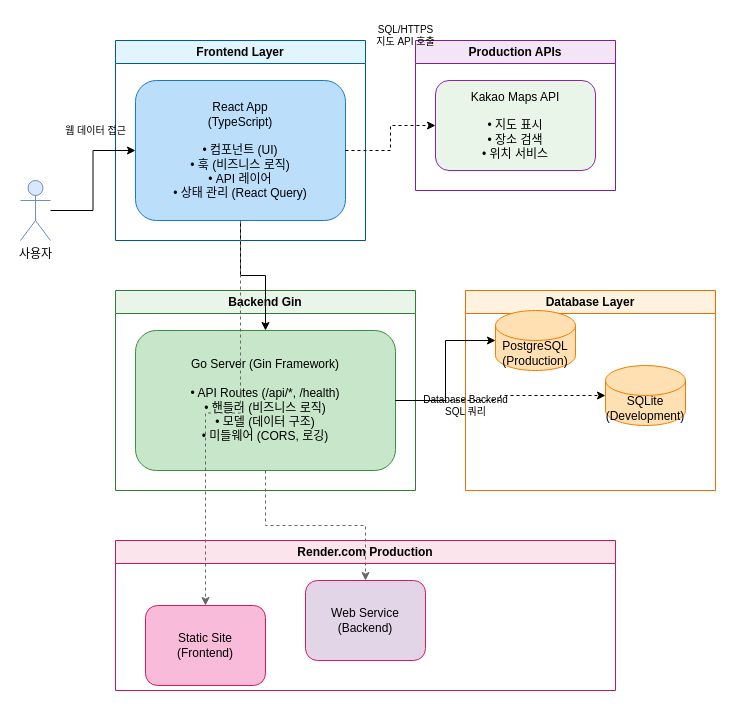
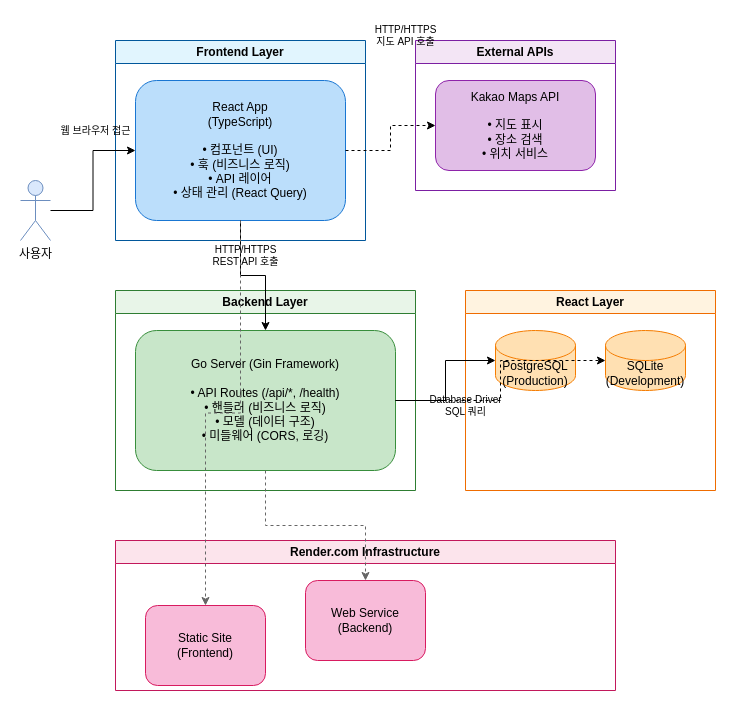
(406, 36) -> (406, 36)
(516, 53) -> (516, 53)
(516, 126) -> (516, 126)
(96, 131) -> (96, 131)
none -> (246, 256)
(266, 303) -> (266, 303)
(591, 303) -> (591, 303)
(536, 341) -> (536, 361)
(646, 396) -> (646, 361)
(466, 406) -> (466, 406)
(366, 553) -> (366, 553)
(366, 621) -> (366, 621)
